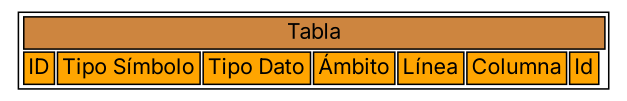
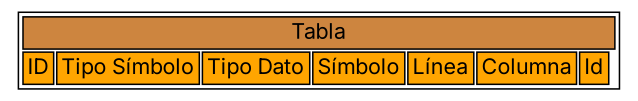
(354, 67) -> (359, 67)
